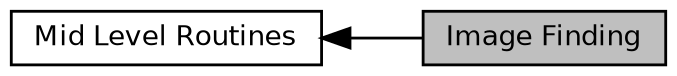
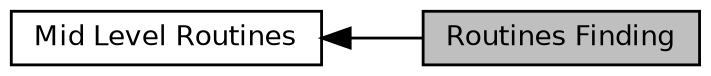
(544, 38) -> (561, 38)
